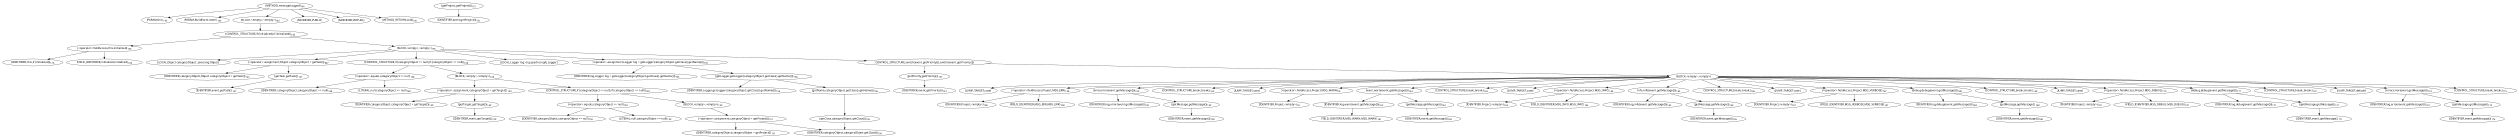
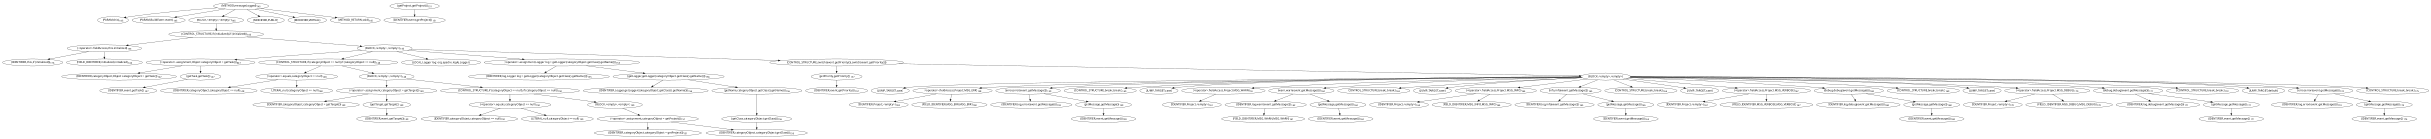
(188, 62) -> none
